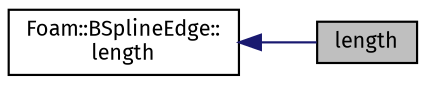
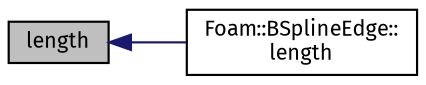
(289, 42) -> (159, 42)
